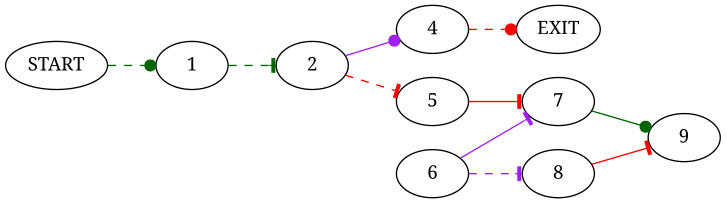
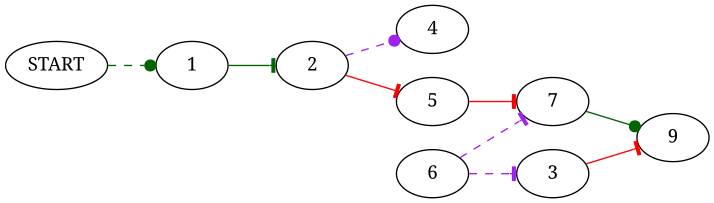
(558, 29) -> none
(367, 49) -> (367, 49)
(249, 65) -> (249, 65)
(369, 83) -> (369, 83)
(492, 139) -> (490, 139)
(558, 174) -> (553, 174)
